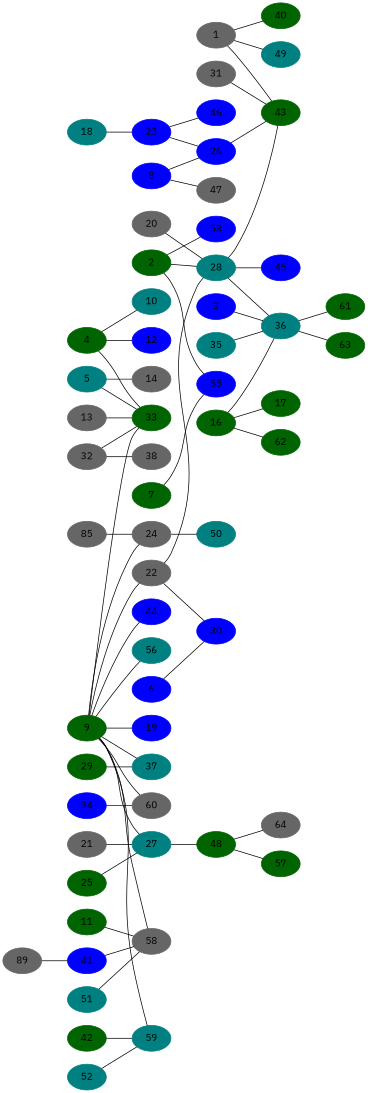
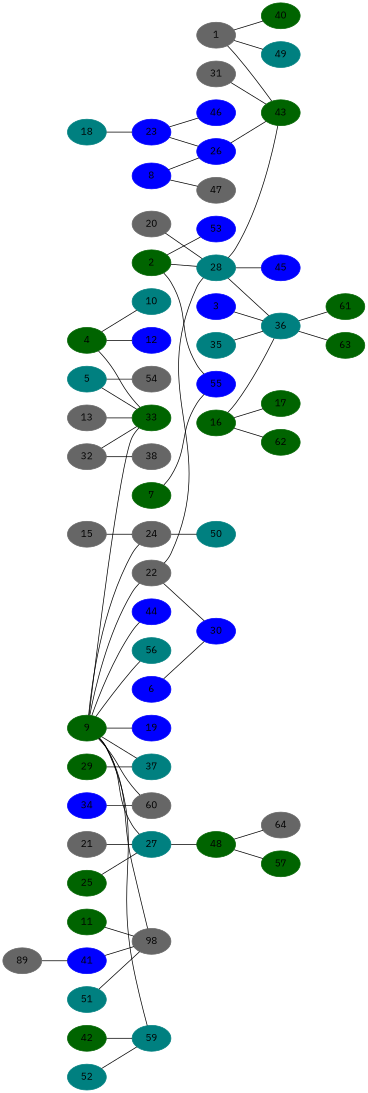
(152, 379) -> (152, 379)
(87, 534) -> (87, 534)
(152, 941) -> (152, 941)
